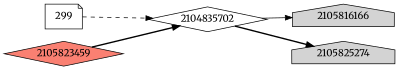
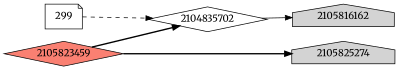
(343, 17) -> (343, 17)
(271, 35) -> (204, 54)
